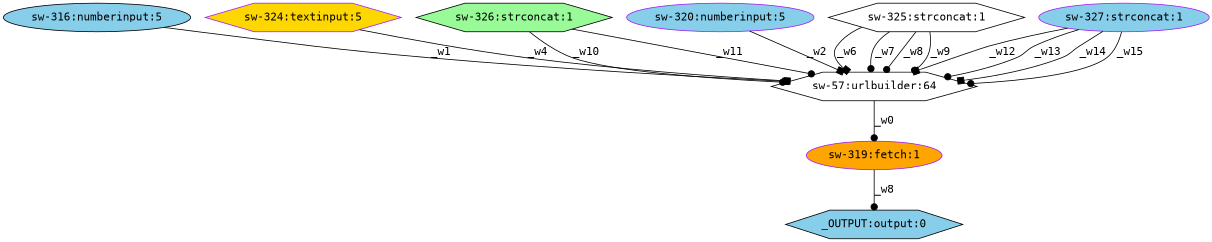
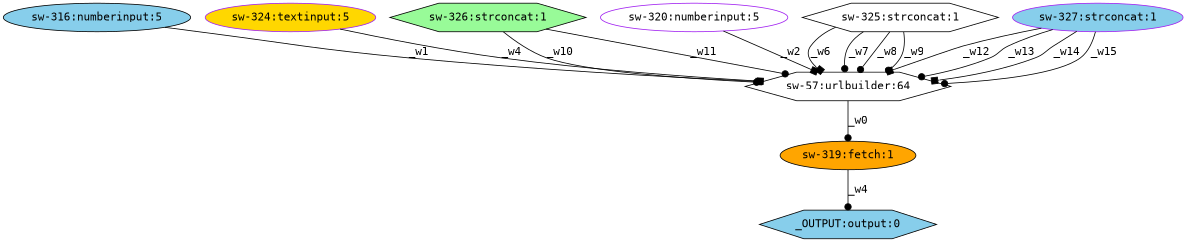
(303, 17) -> (290, 17)
(720, 17) -> (694, 17)
(874, 155) -> (848, 155)
(884, 190) -> (858, 190)
